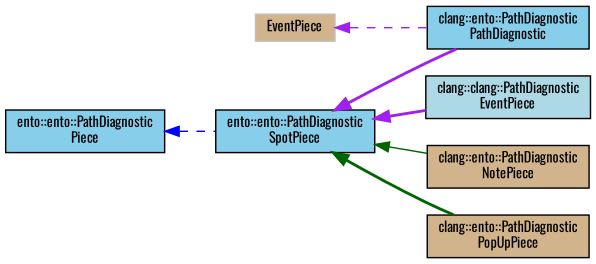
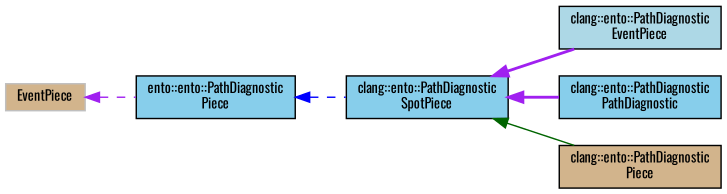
(388, 28) -> (118, 97)
(508, 97) -> (640, 28)
(295, 131) -> (427, 97)
(508, 167) -> (640, 167)
(508, 236) -> none
